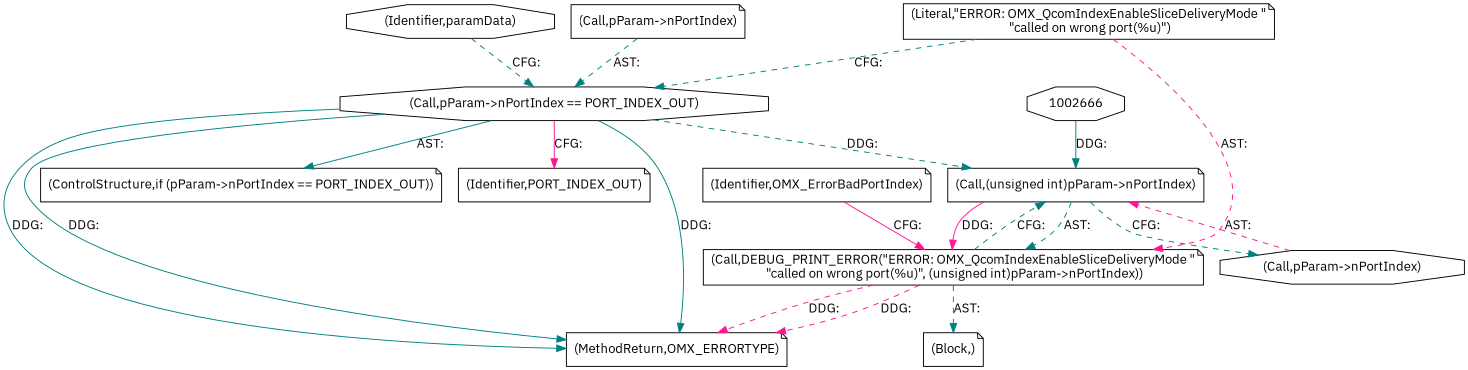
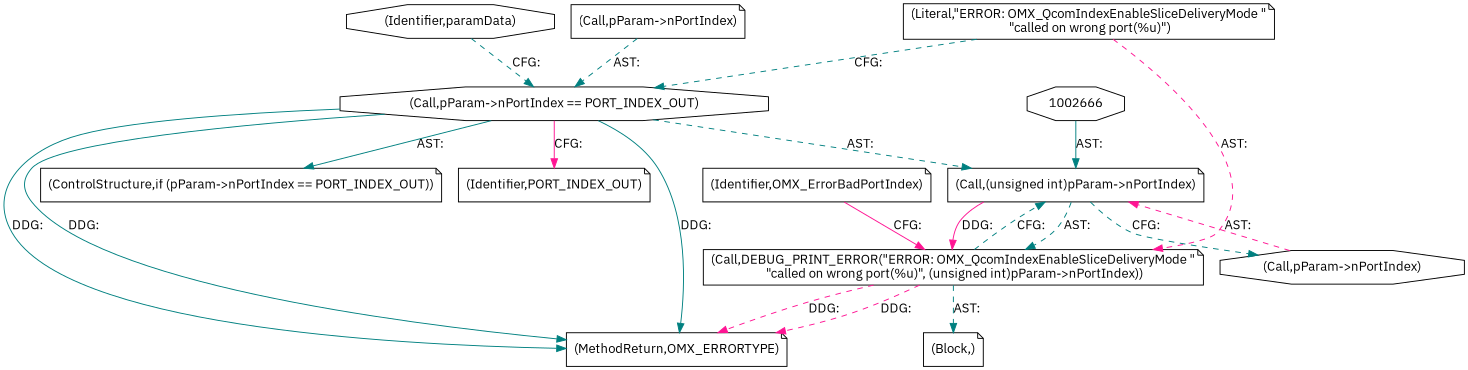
(864, 144) -> (862, 144)
(1093, 144) -> (1091, 144)
